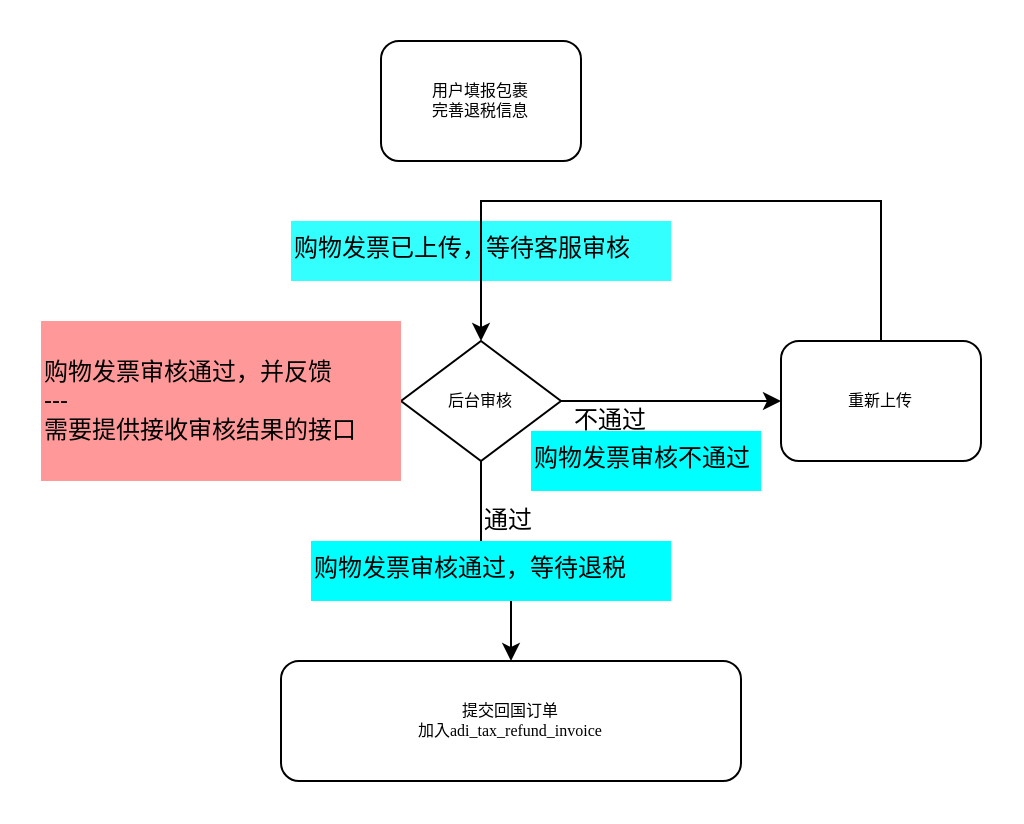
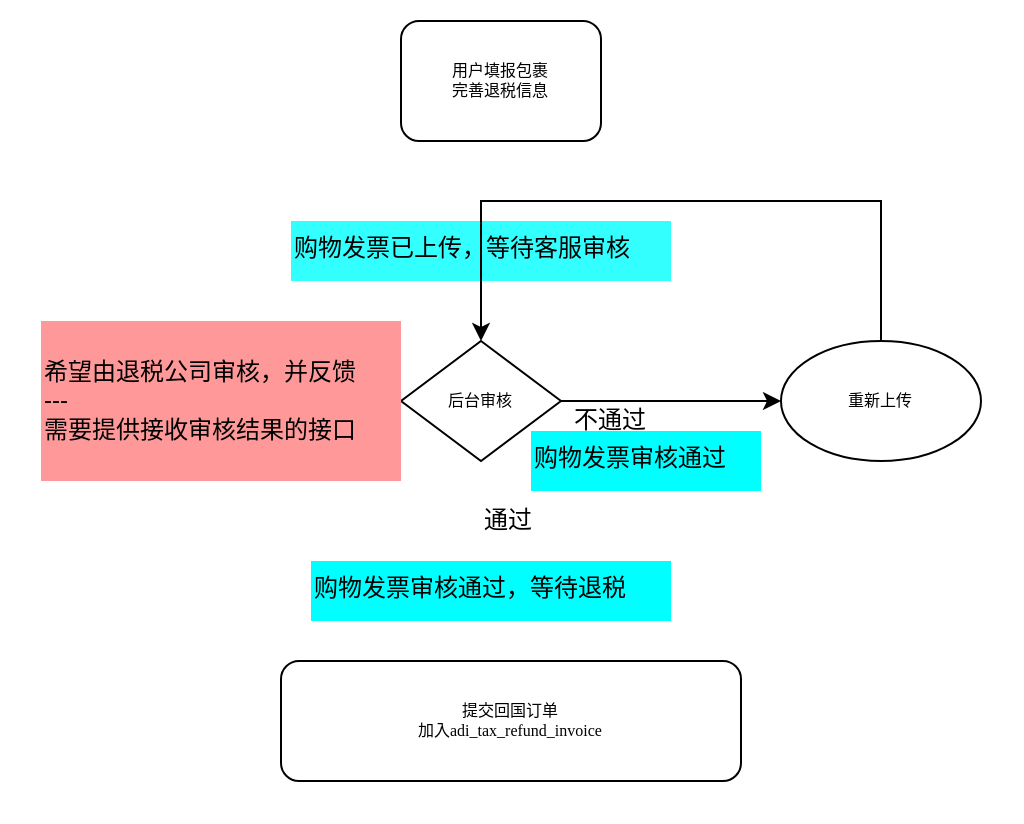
(481, 101) -> (501, 81)
(201, 401) -> (201, 401)
(881, 401) -> (881, 401)
(643, 459) -> (631, 459)
(481, 535) -> none
(491, 571) -> (491, 591)
